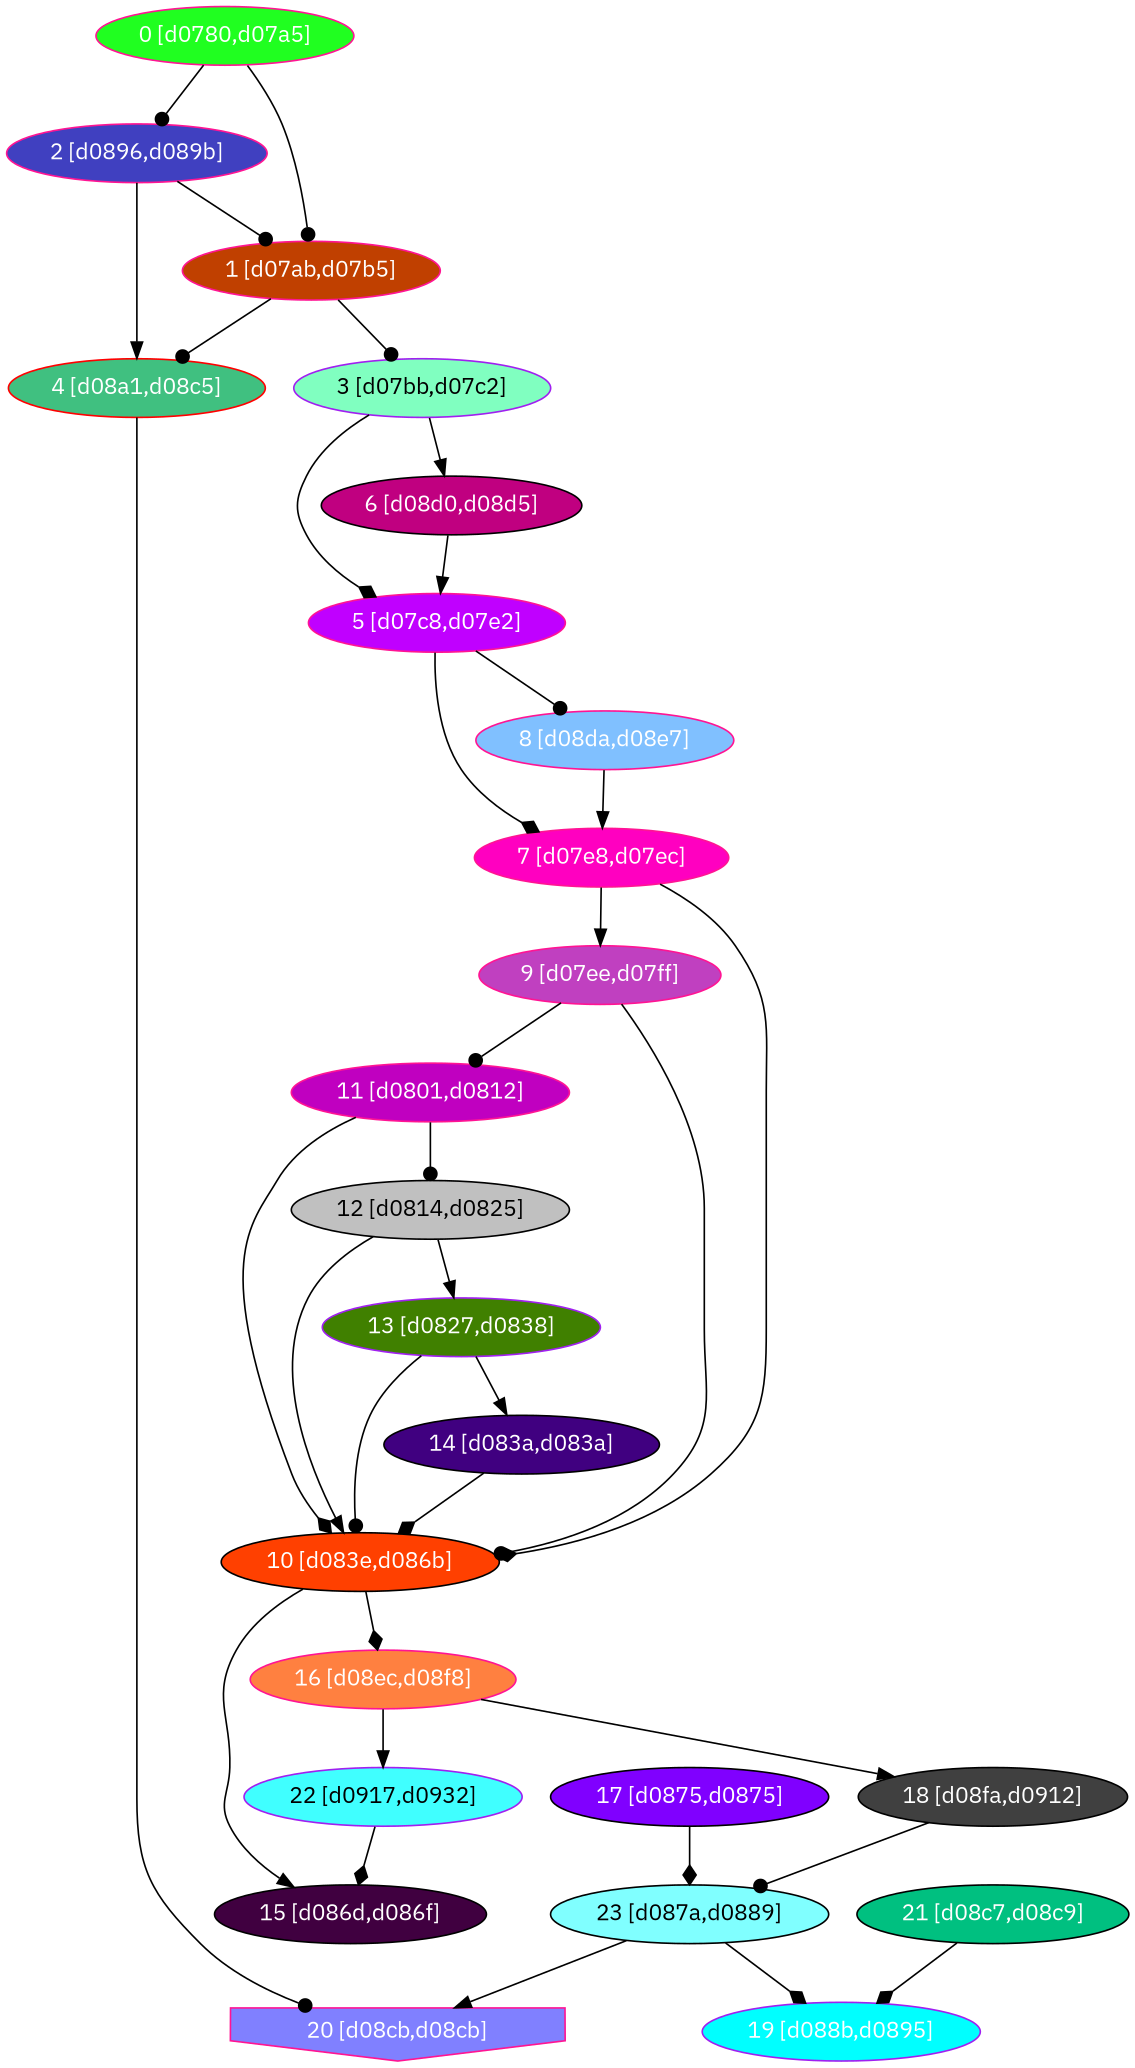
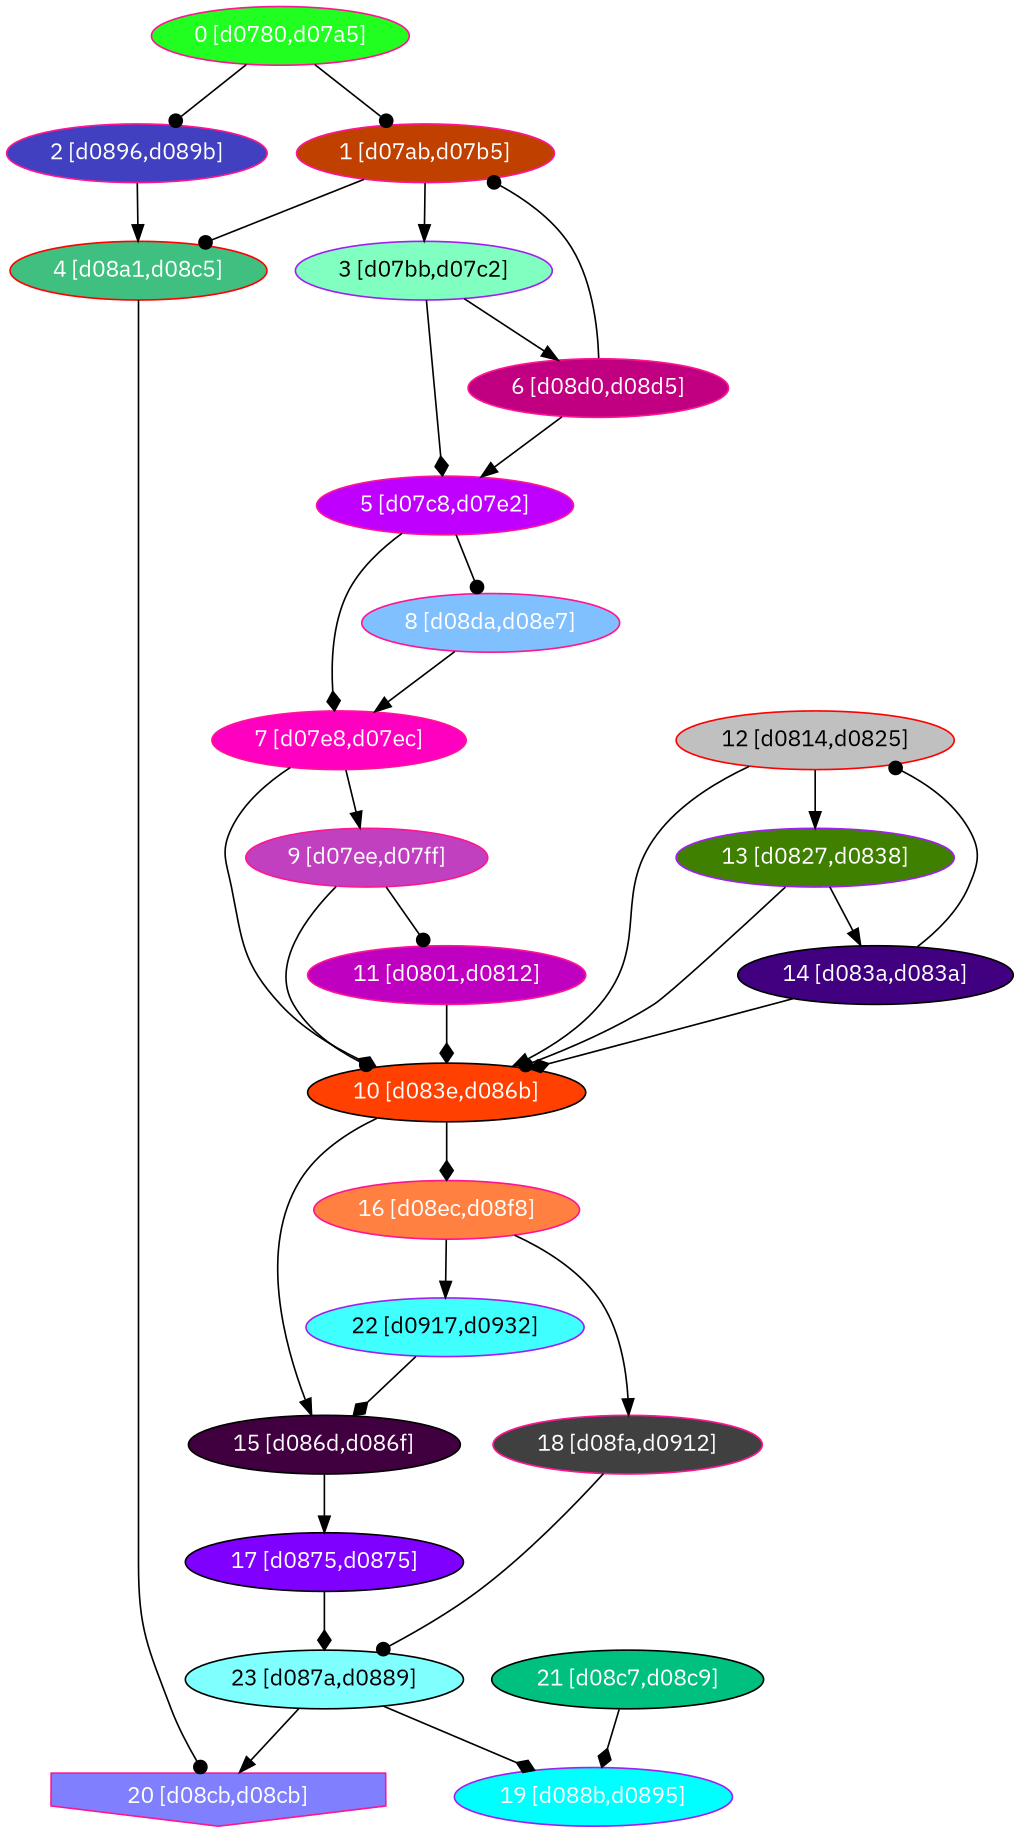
(219, 208) -> (576, 256)
(362, 325) -> (425, 204)
(452, 505) -> (598, 388)
(430, 1145) -> (977, 853)
(430, 1210) -> (815, 740)
none -> (324, 1495)
(993, 1797) -> (628, 1445)
